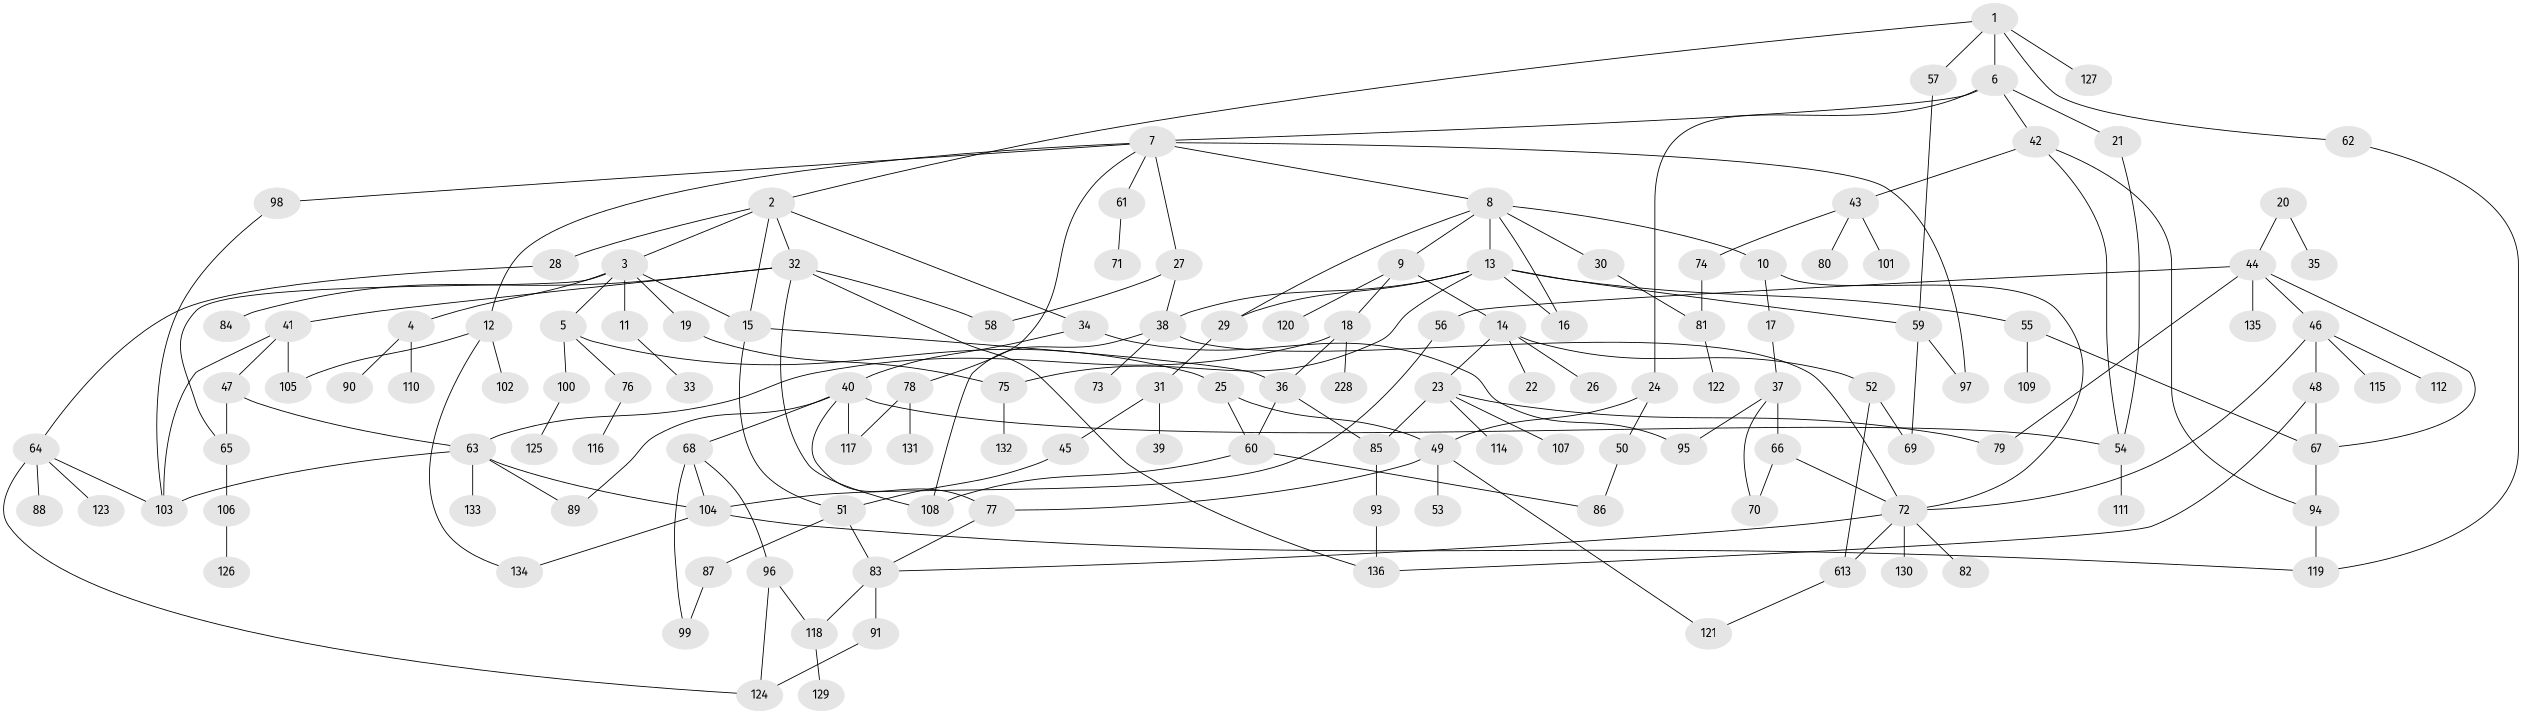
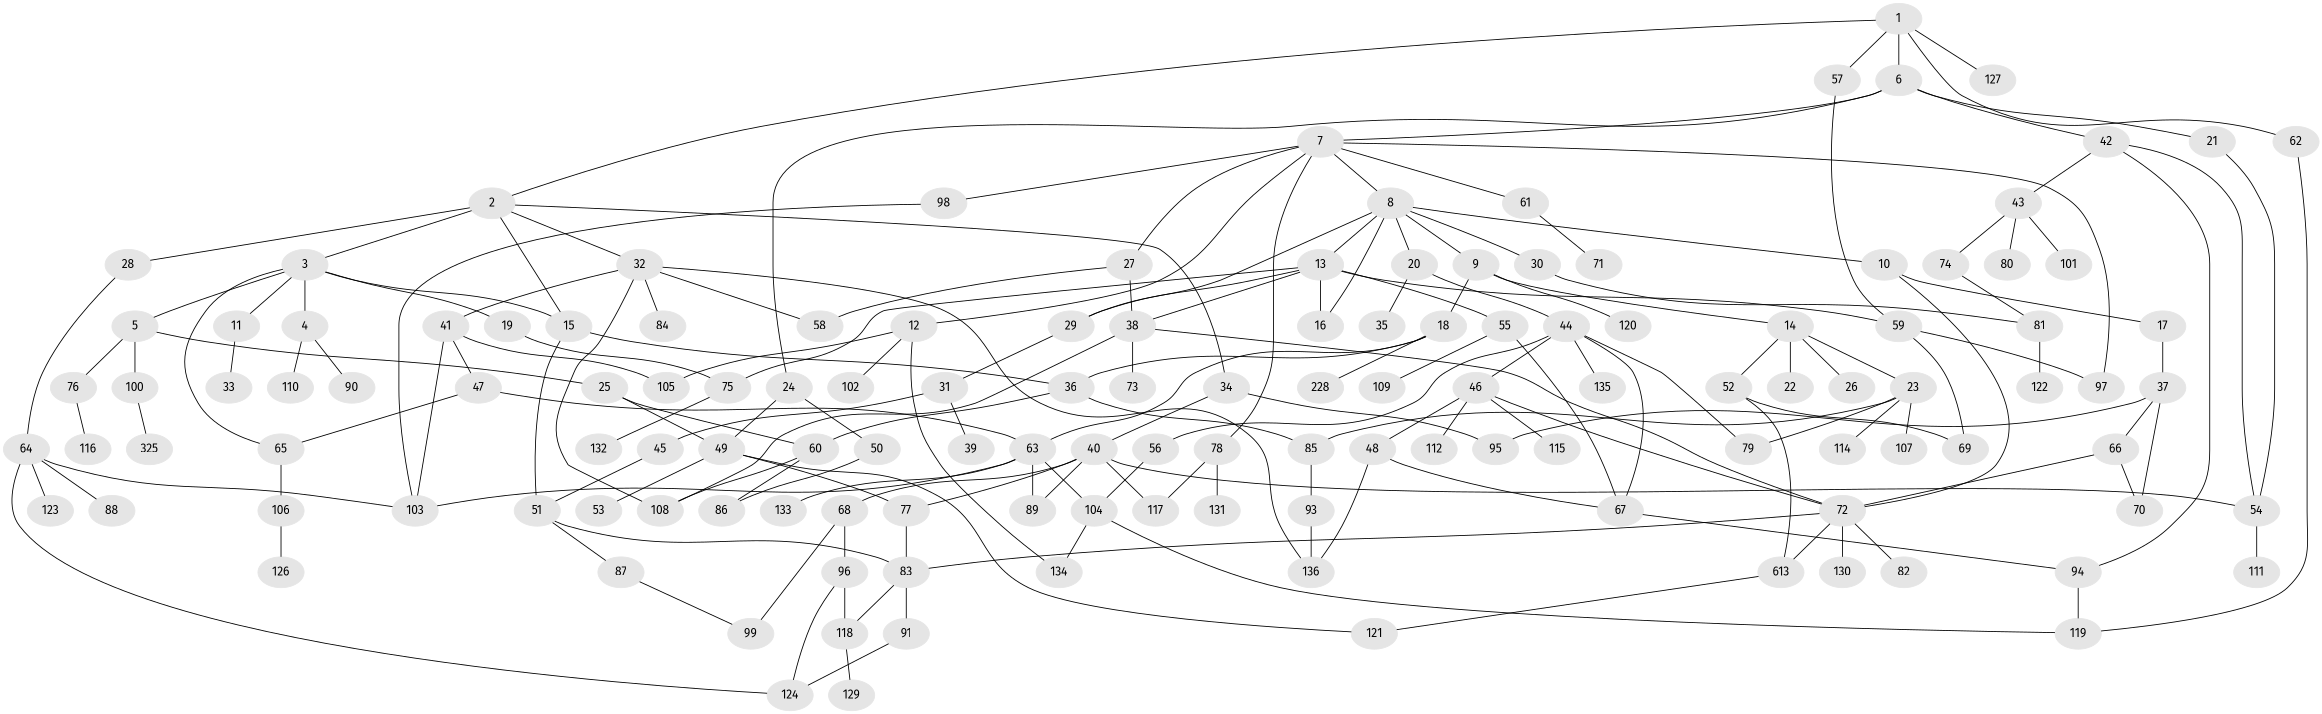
none -> (1403, 234)
(534, 449) -> (149, 449)
(699, 480) -> none
